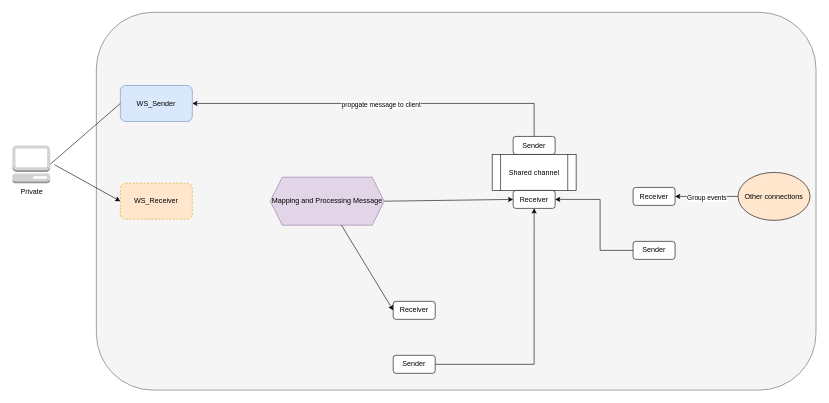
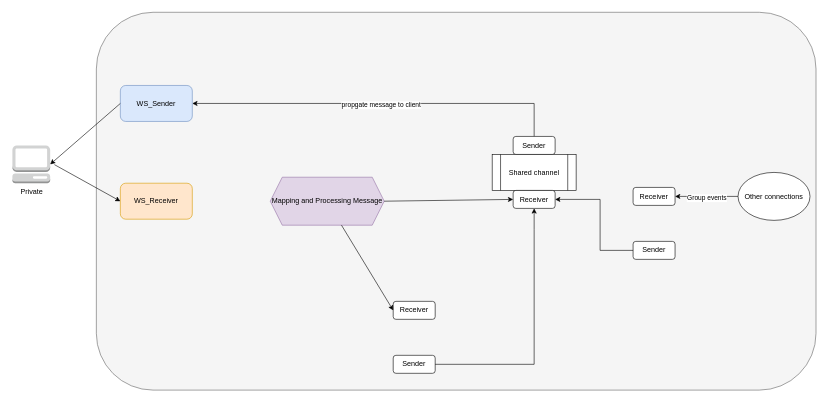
(53, 162) -> (54, 161)
(774, 197) -> (774, 197)
(156, 201) -> (156, 201)
